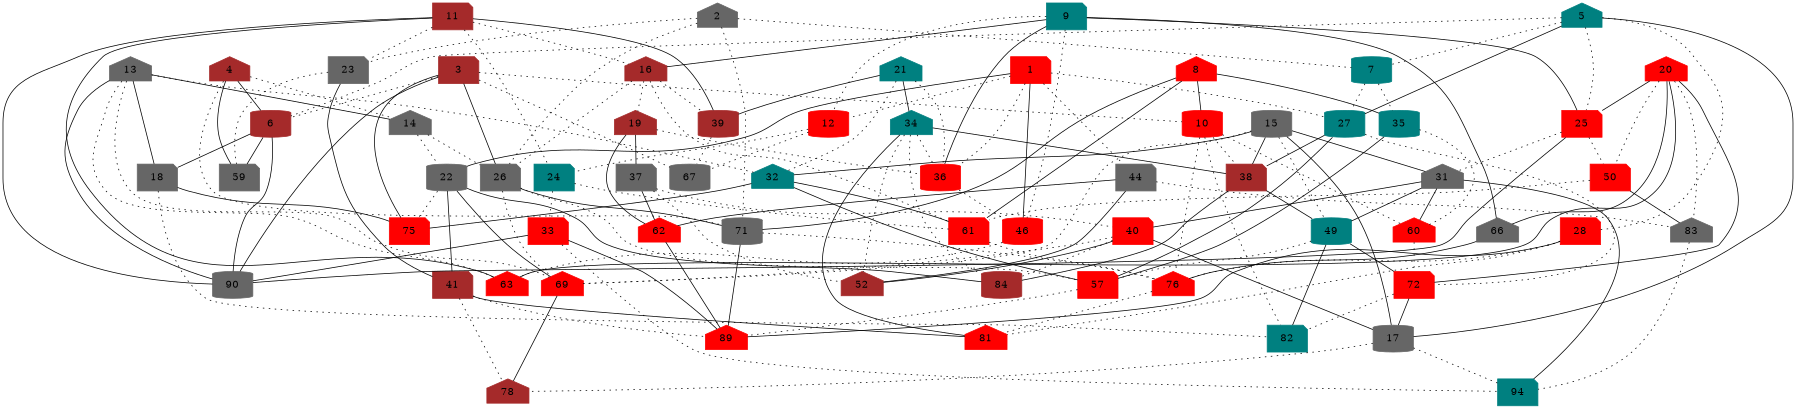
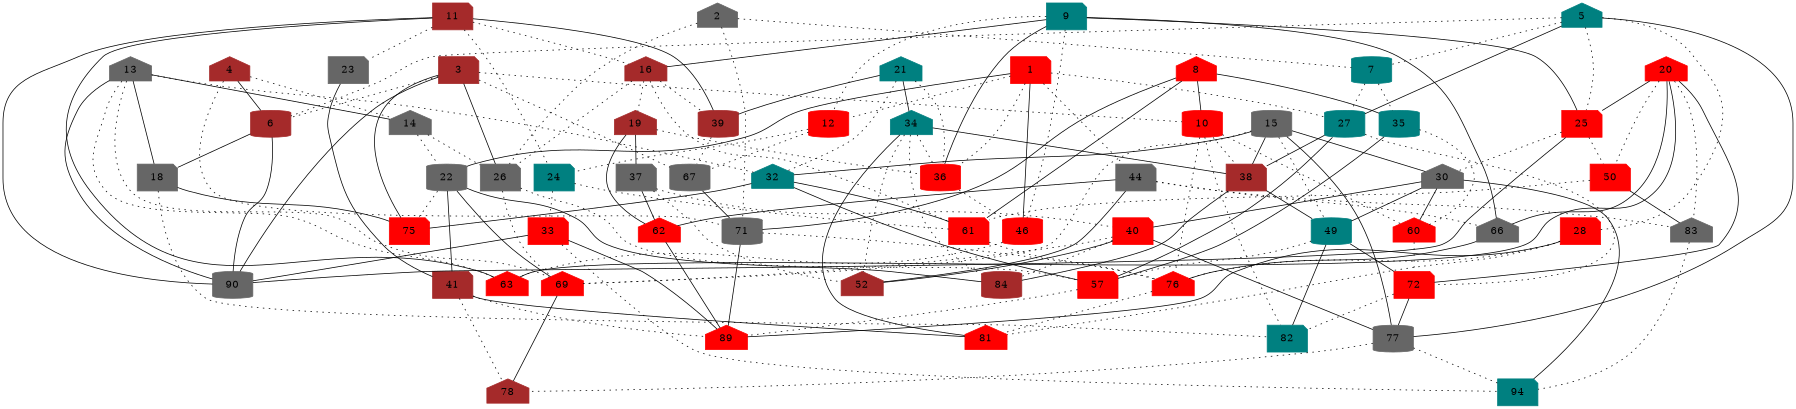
(540, 32) -> none
(239, 178) -> none
(1442, 178) -> (1442, 178)
(636, 210) -> (716, 204)
none -> (1391, 210)
(1393, 339) -> (1393, 339)
